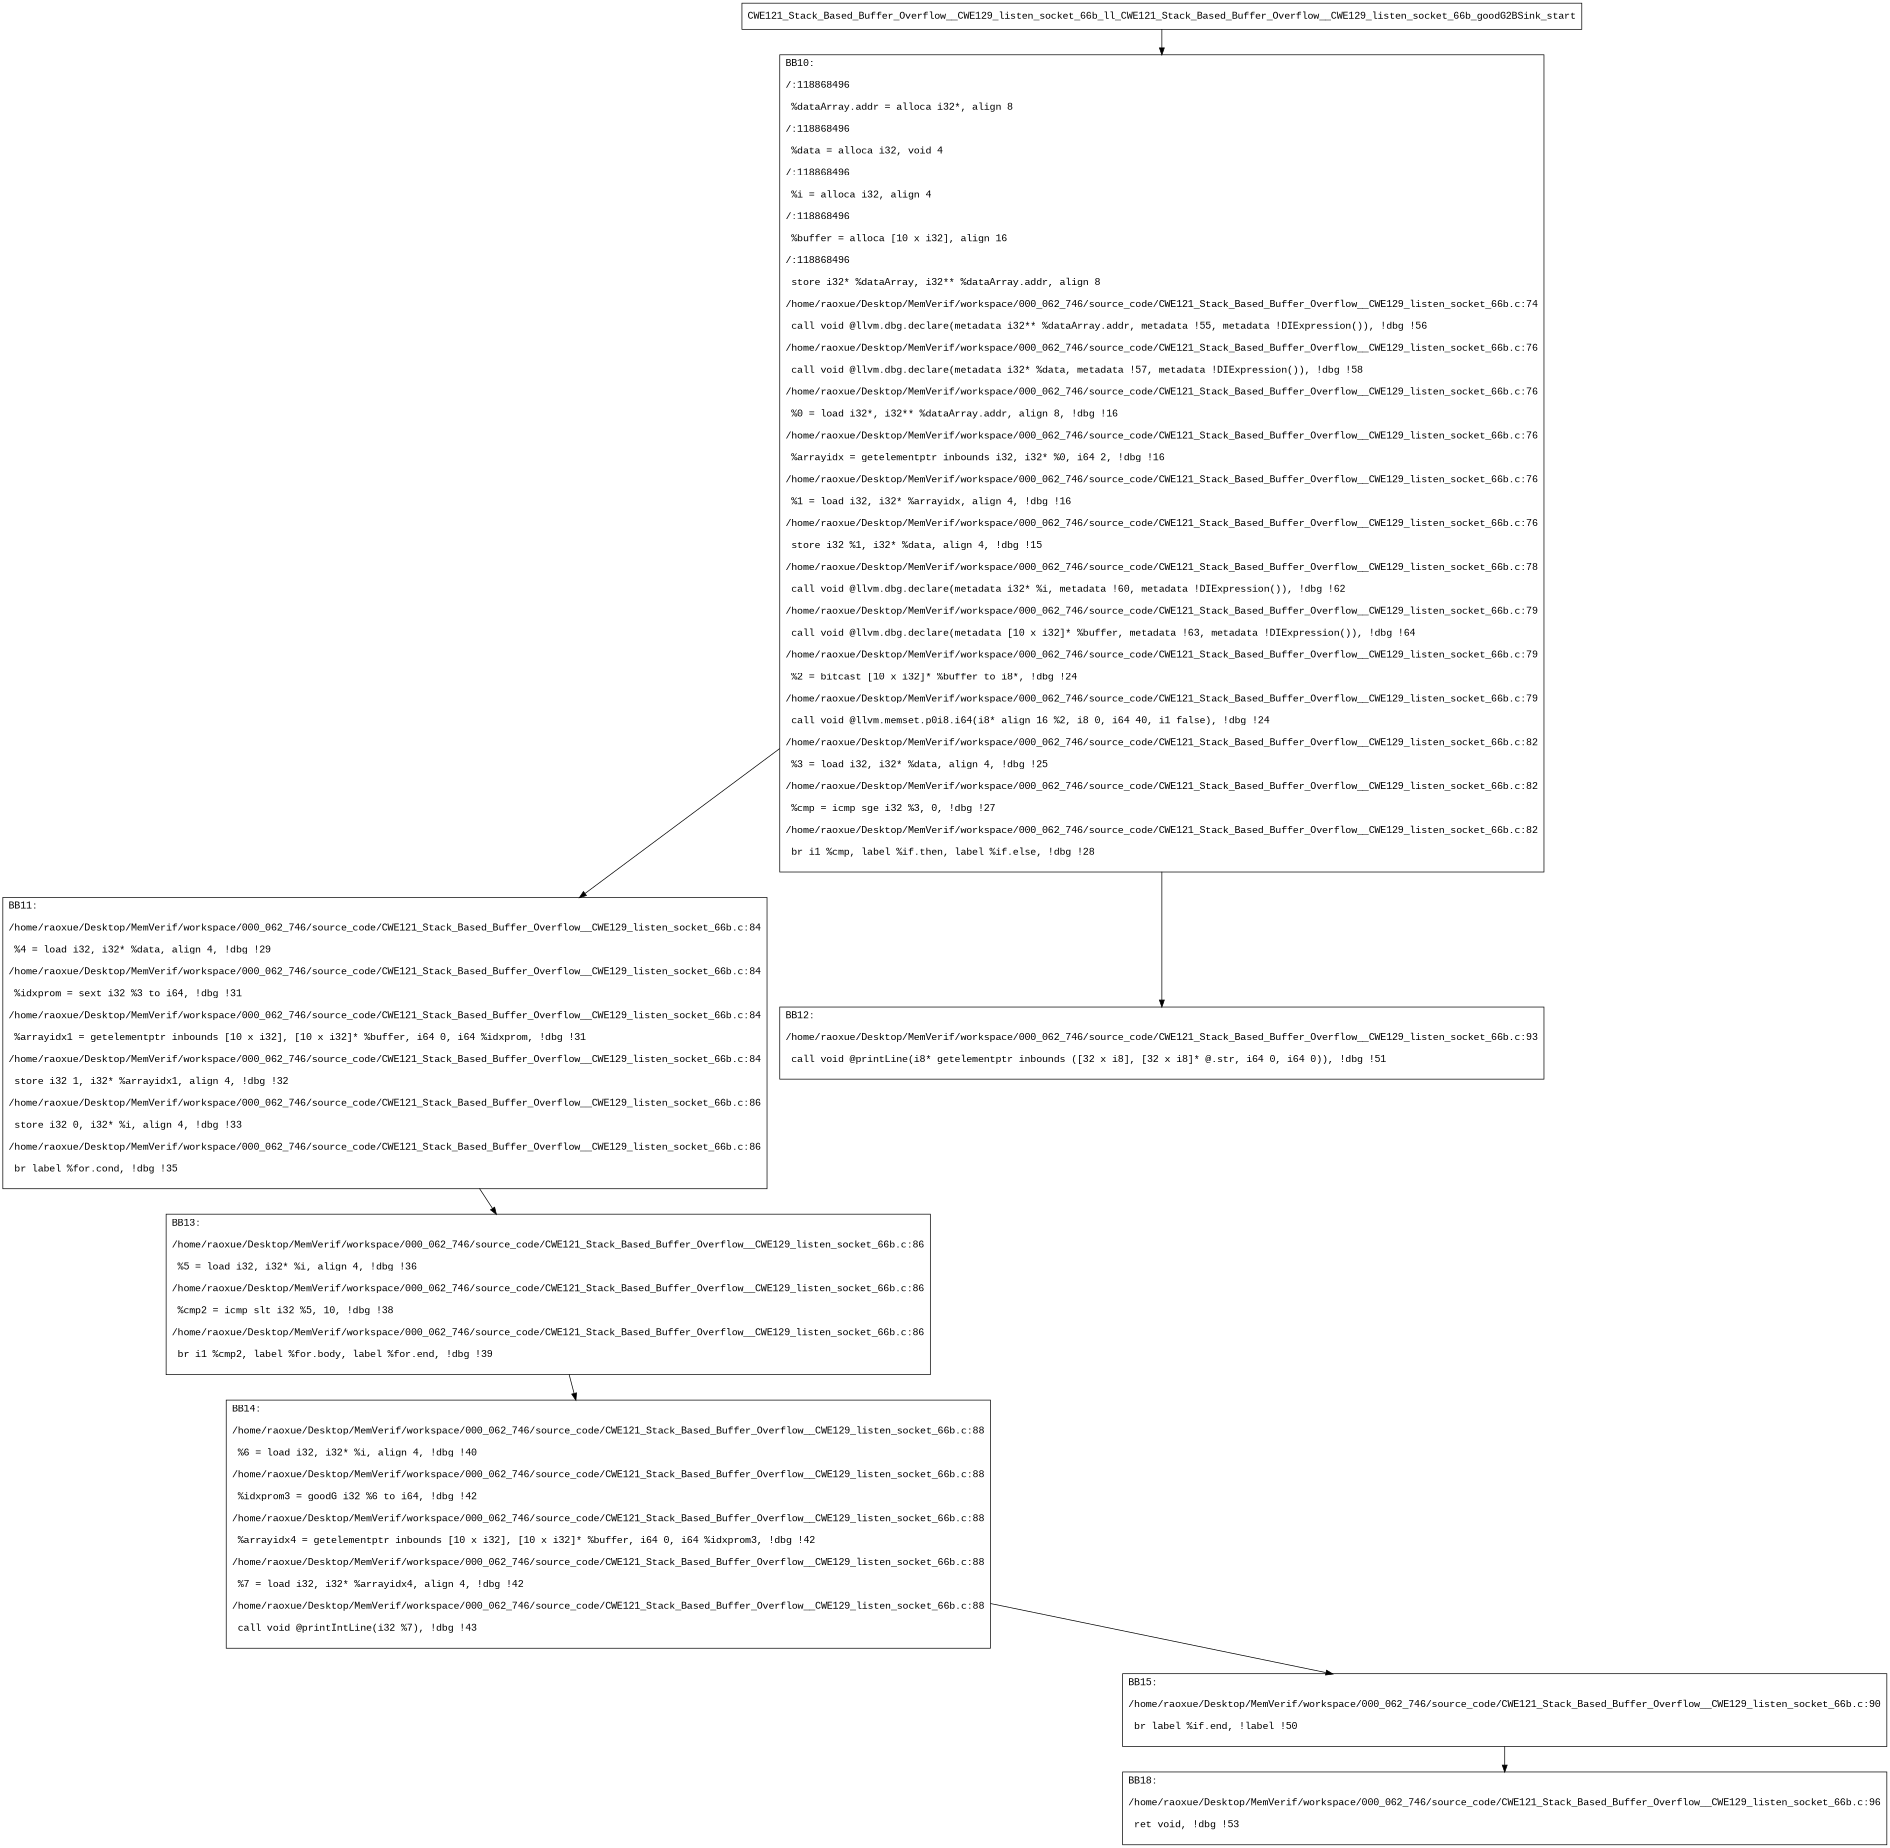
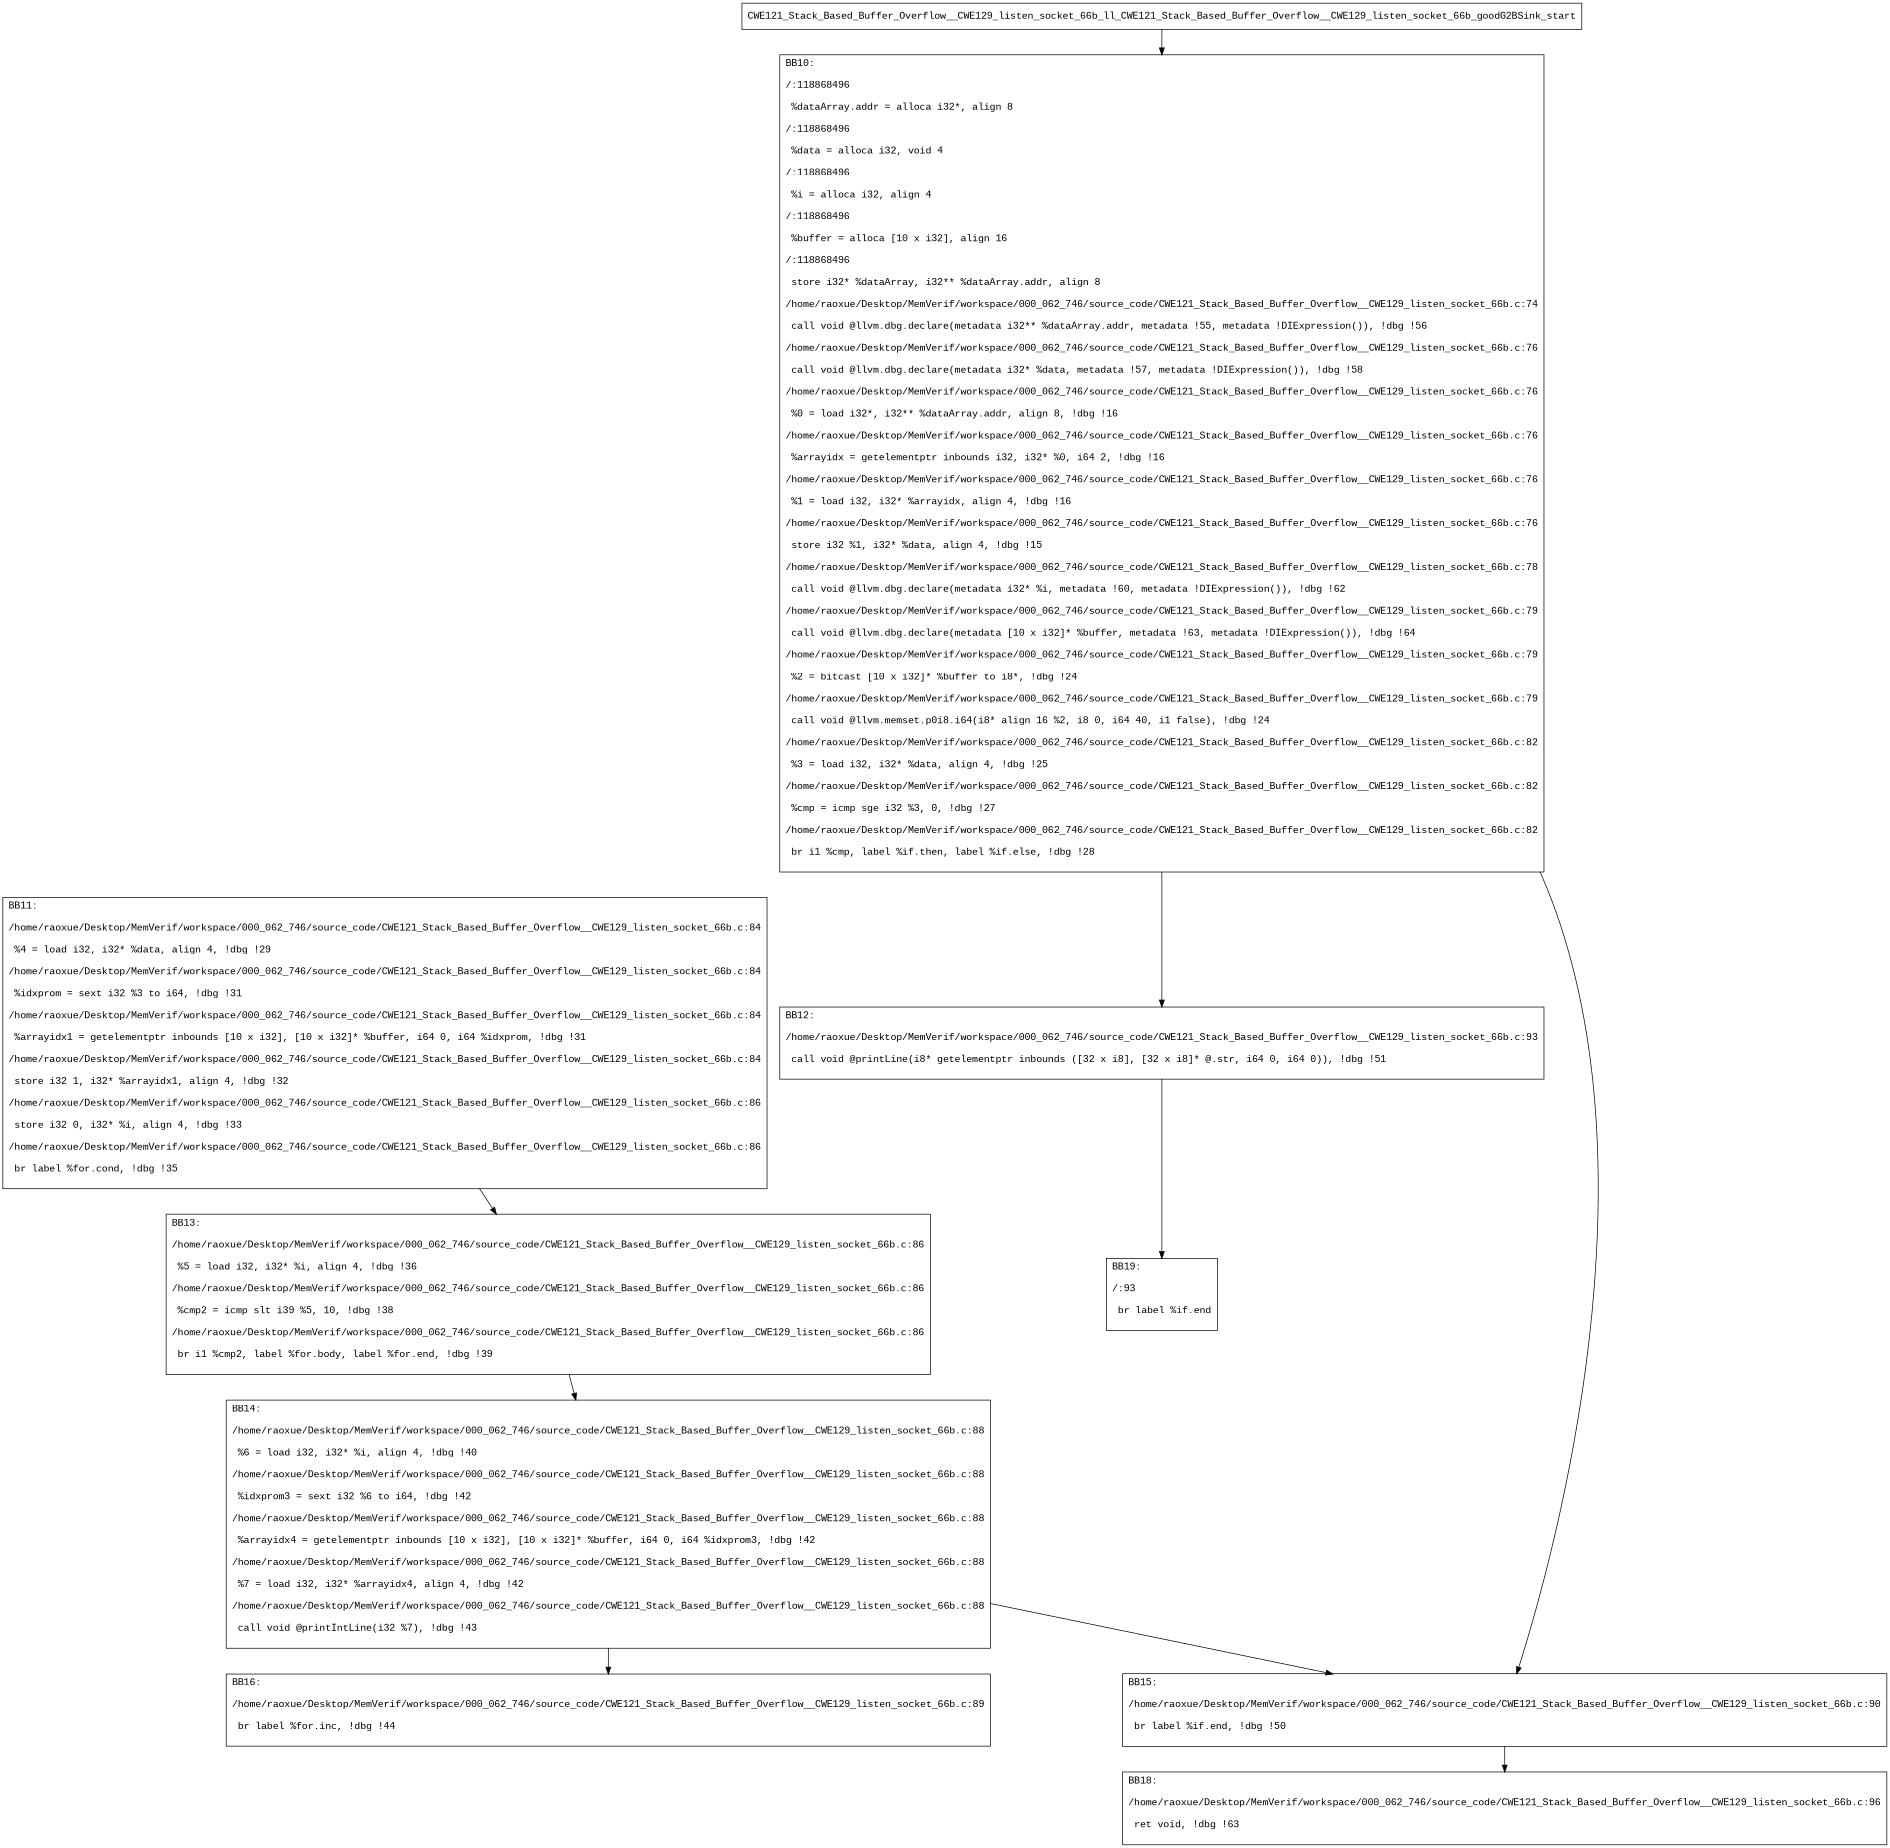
(682, 821) -> (1594, 1270)
none -> (1162, 1294)
(283, 1310) -> (283, 1310)
(355, 1496) -> (352, 1496)
none -> (608, 1710)
(1213, 1726) -> (1207, 1726)
(1184, 1824) -> (1184, 1824)
